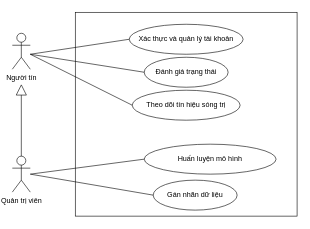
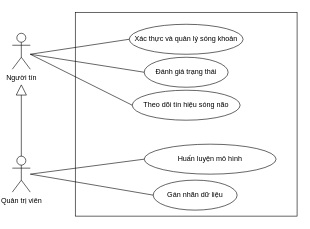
(186, 39) -> (186, 39)
(186, 105) -> (186, 105)
